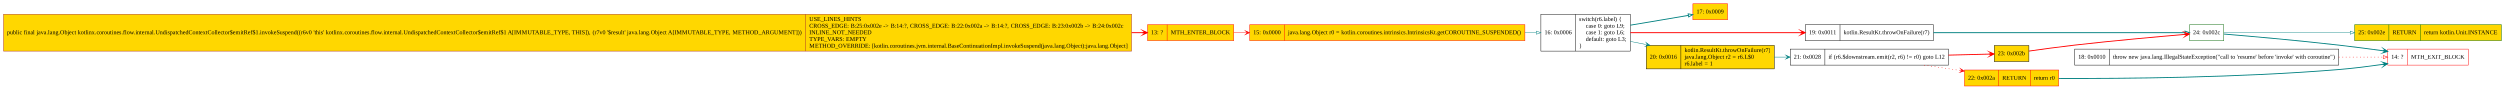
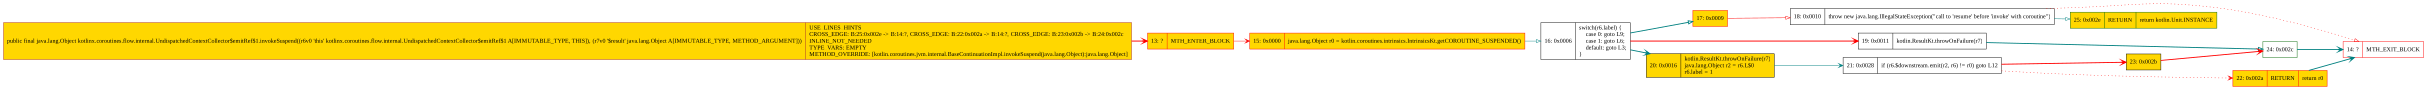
none -> (1757, 18)
(2287, 33) -> (2060, 19)
(1638, 43) -> (1638, 51)
